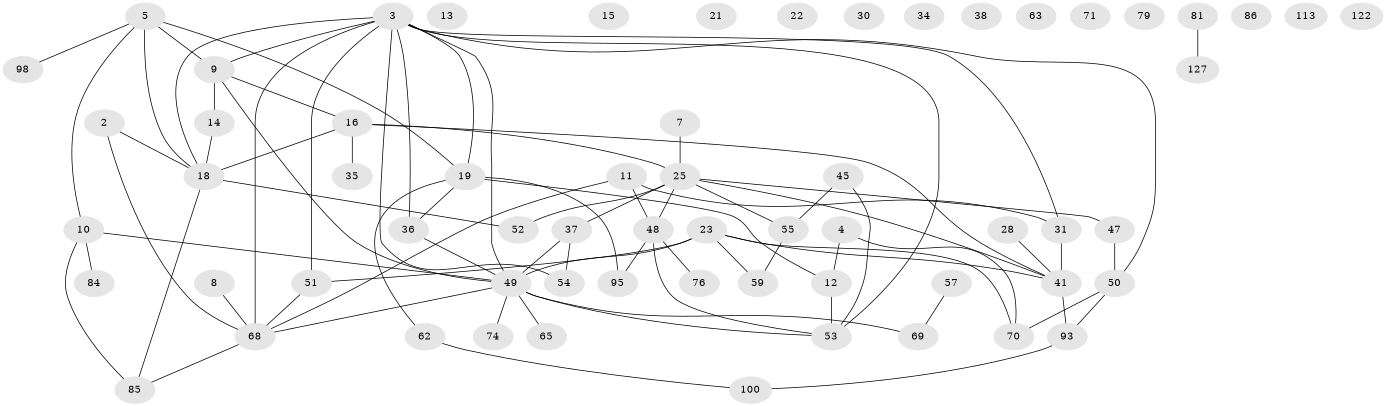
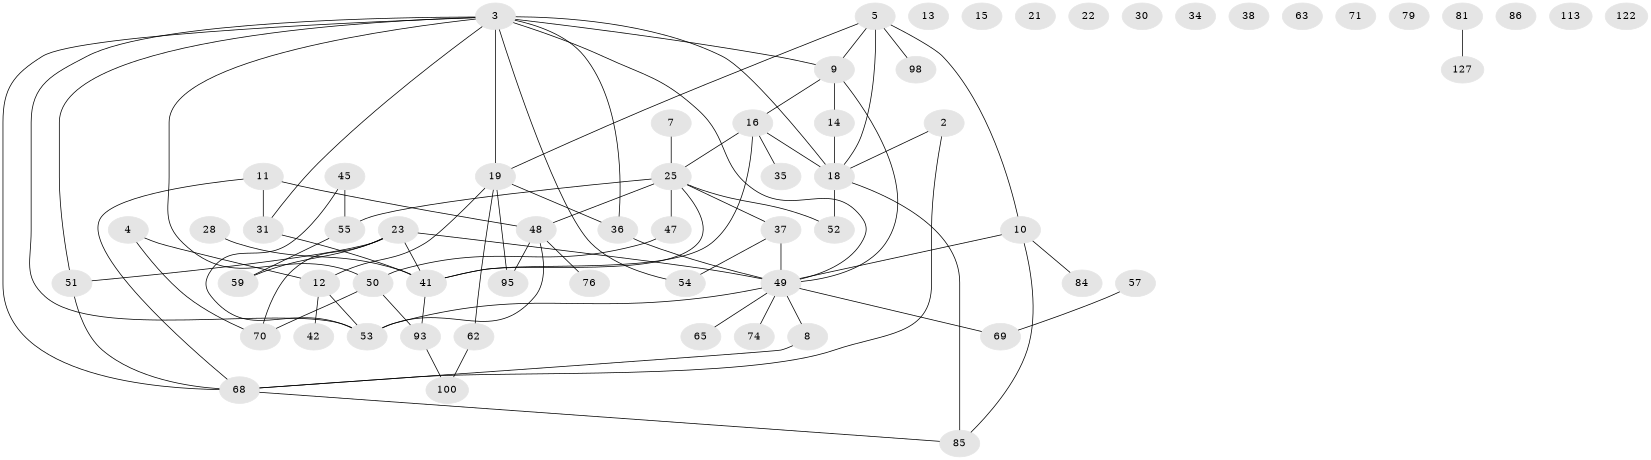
(383, 310) -> (794, 310)
none -> (314, 337)
